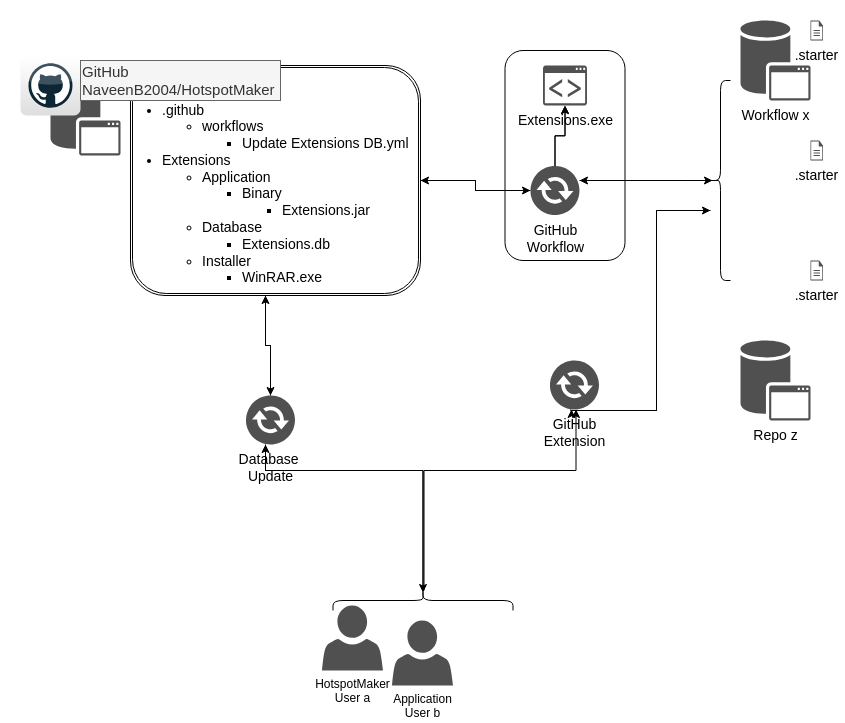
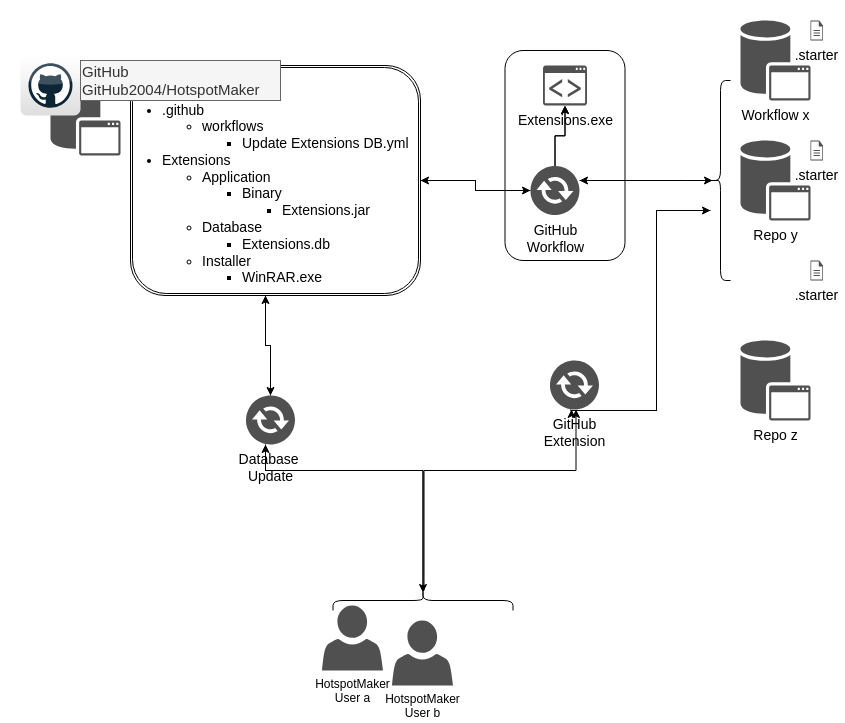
(182, 81) -> (177, 81)
none -> (776, 181)
(423, 707) -> (423, 707)
